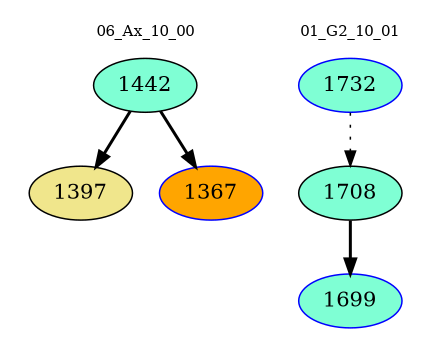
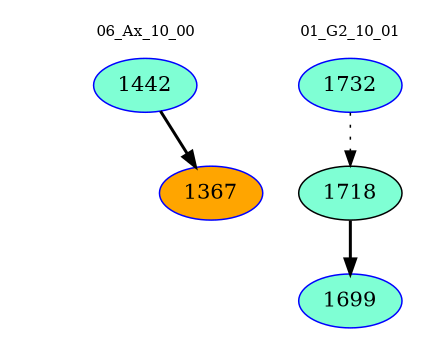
(145, 85) -> (145, 85)
(81, 193) -> none
(350, 193) -> (350, 193)
